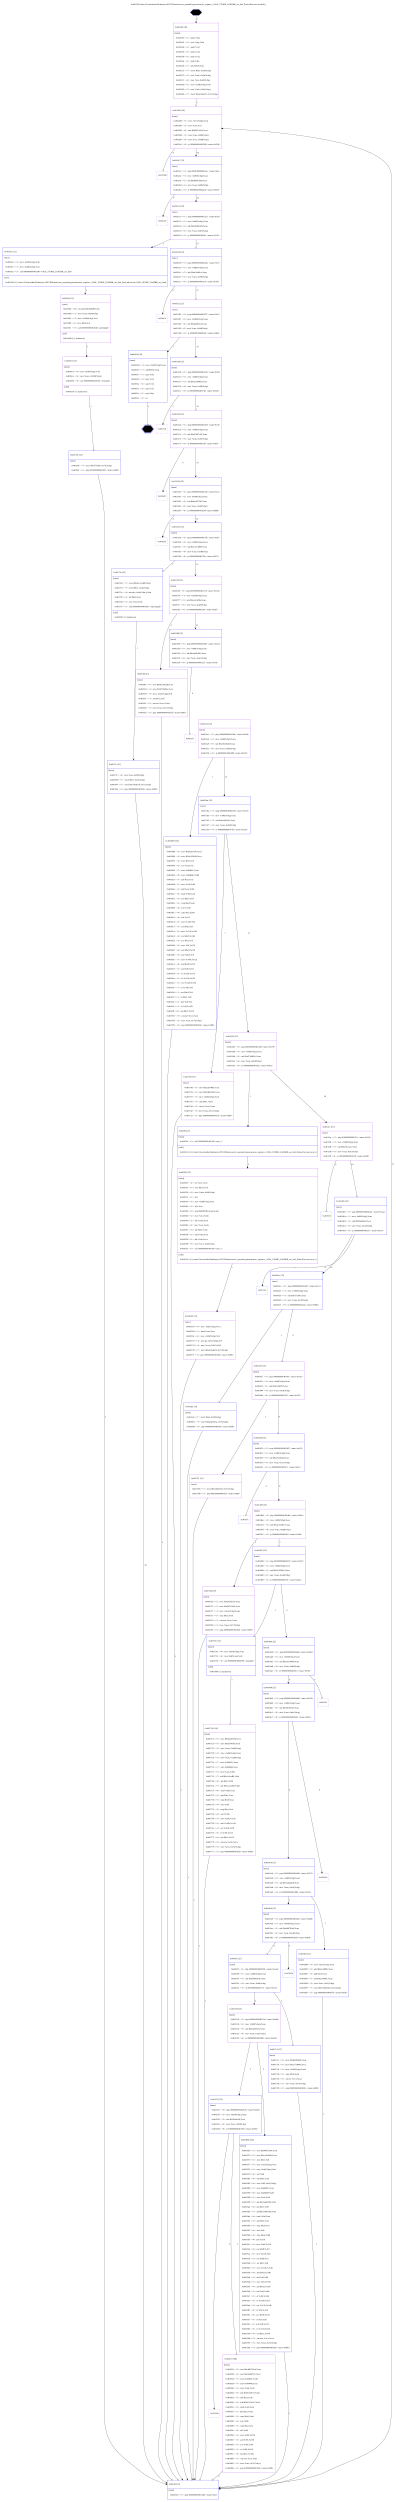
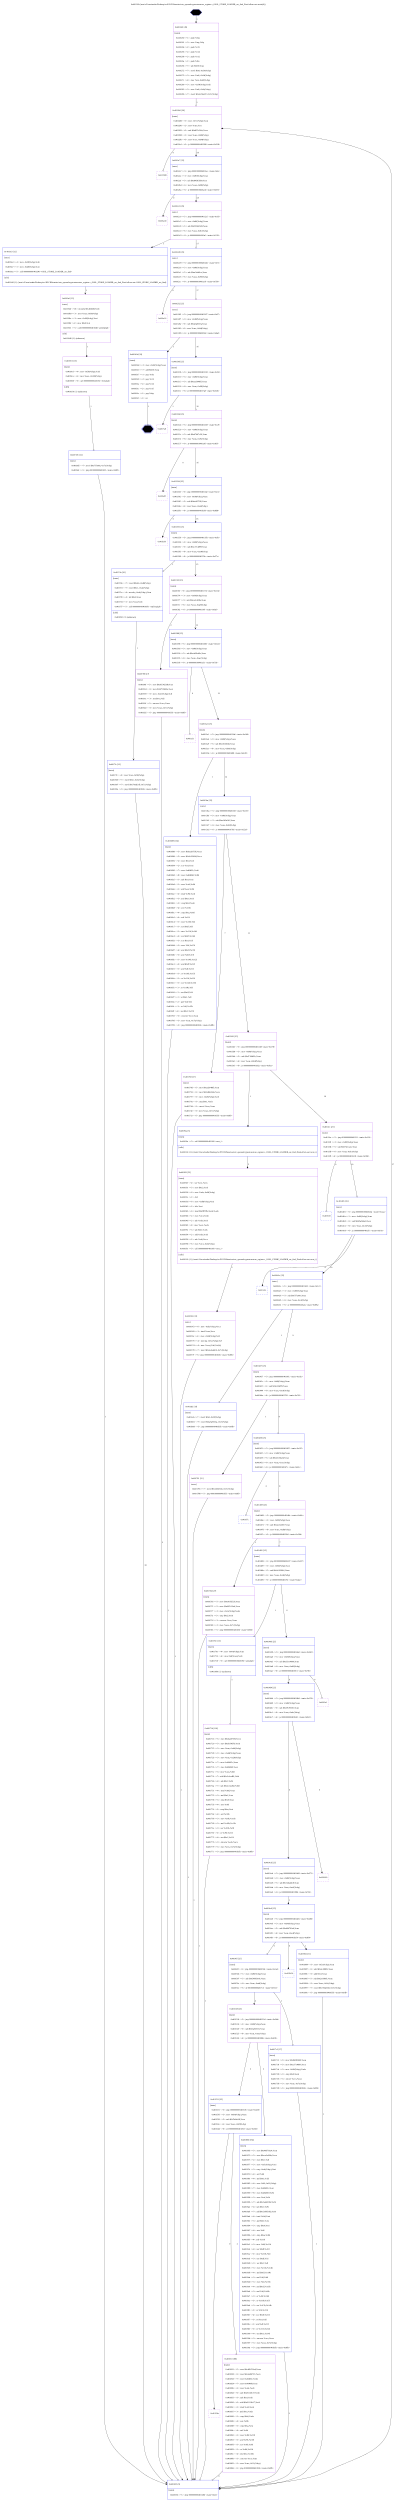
none -> (210, 693)
(322, 1921) -> (303, 1945)
